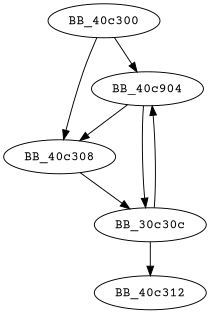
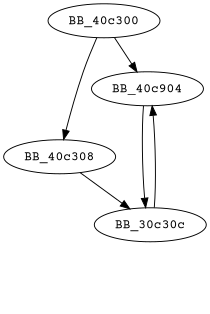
(108, 120) -> none
(150, 293) -> none
